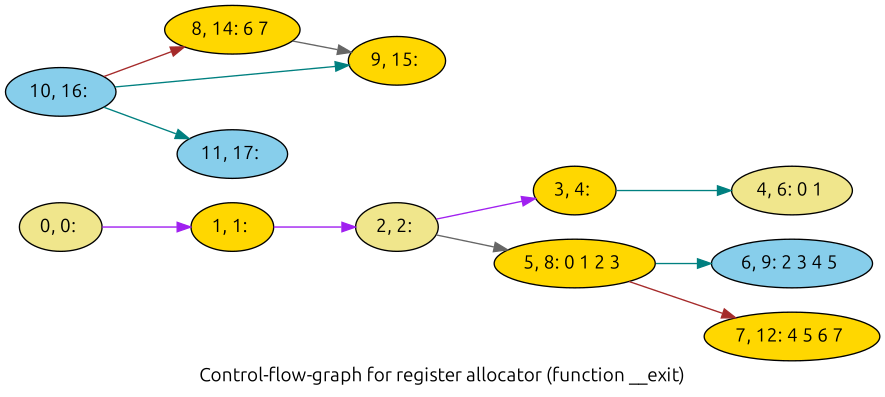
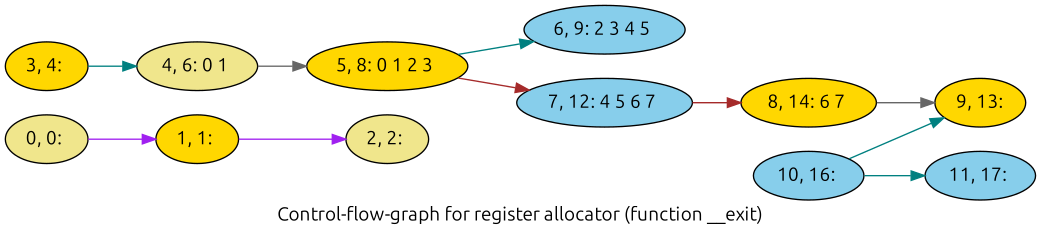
(397, 61) -> (980, 103)
(138, 64) -> (710, 103)
(479, 210) -> none
(465, 241) -> (275, 66)
(792, 336) -> (605, 103)
